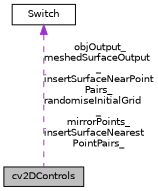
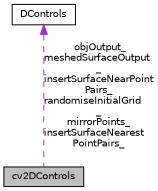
(44, 15) -> (44, 15)
